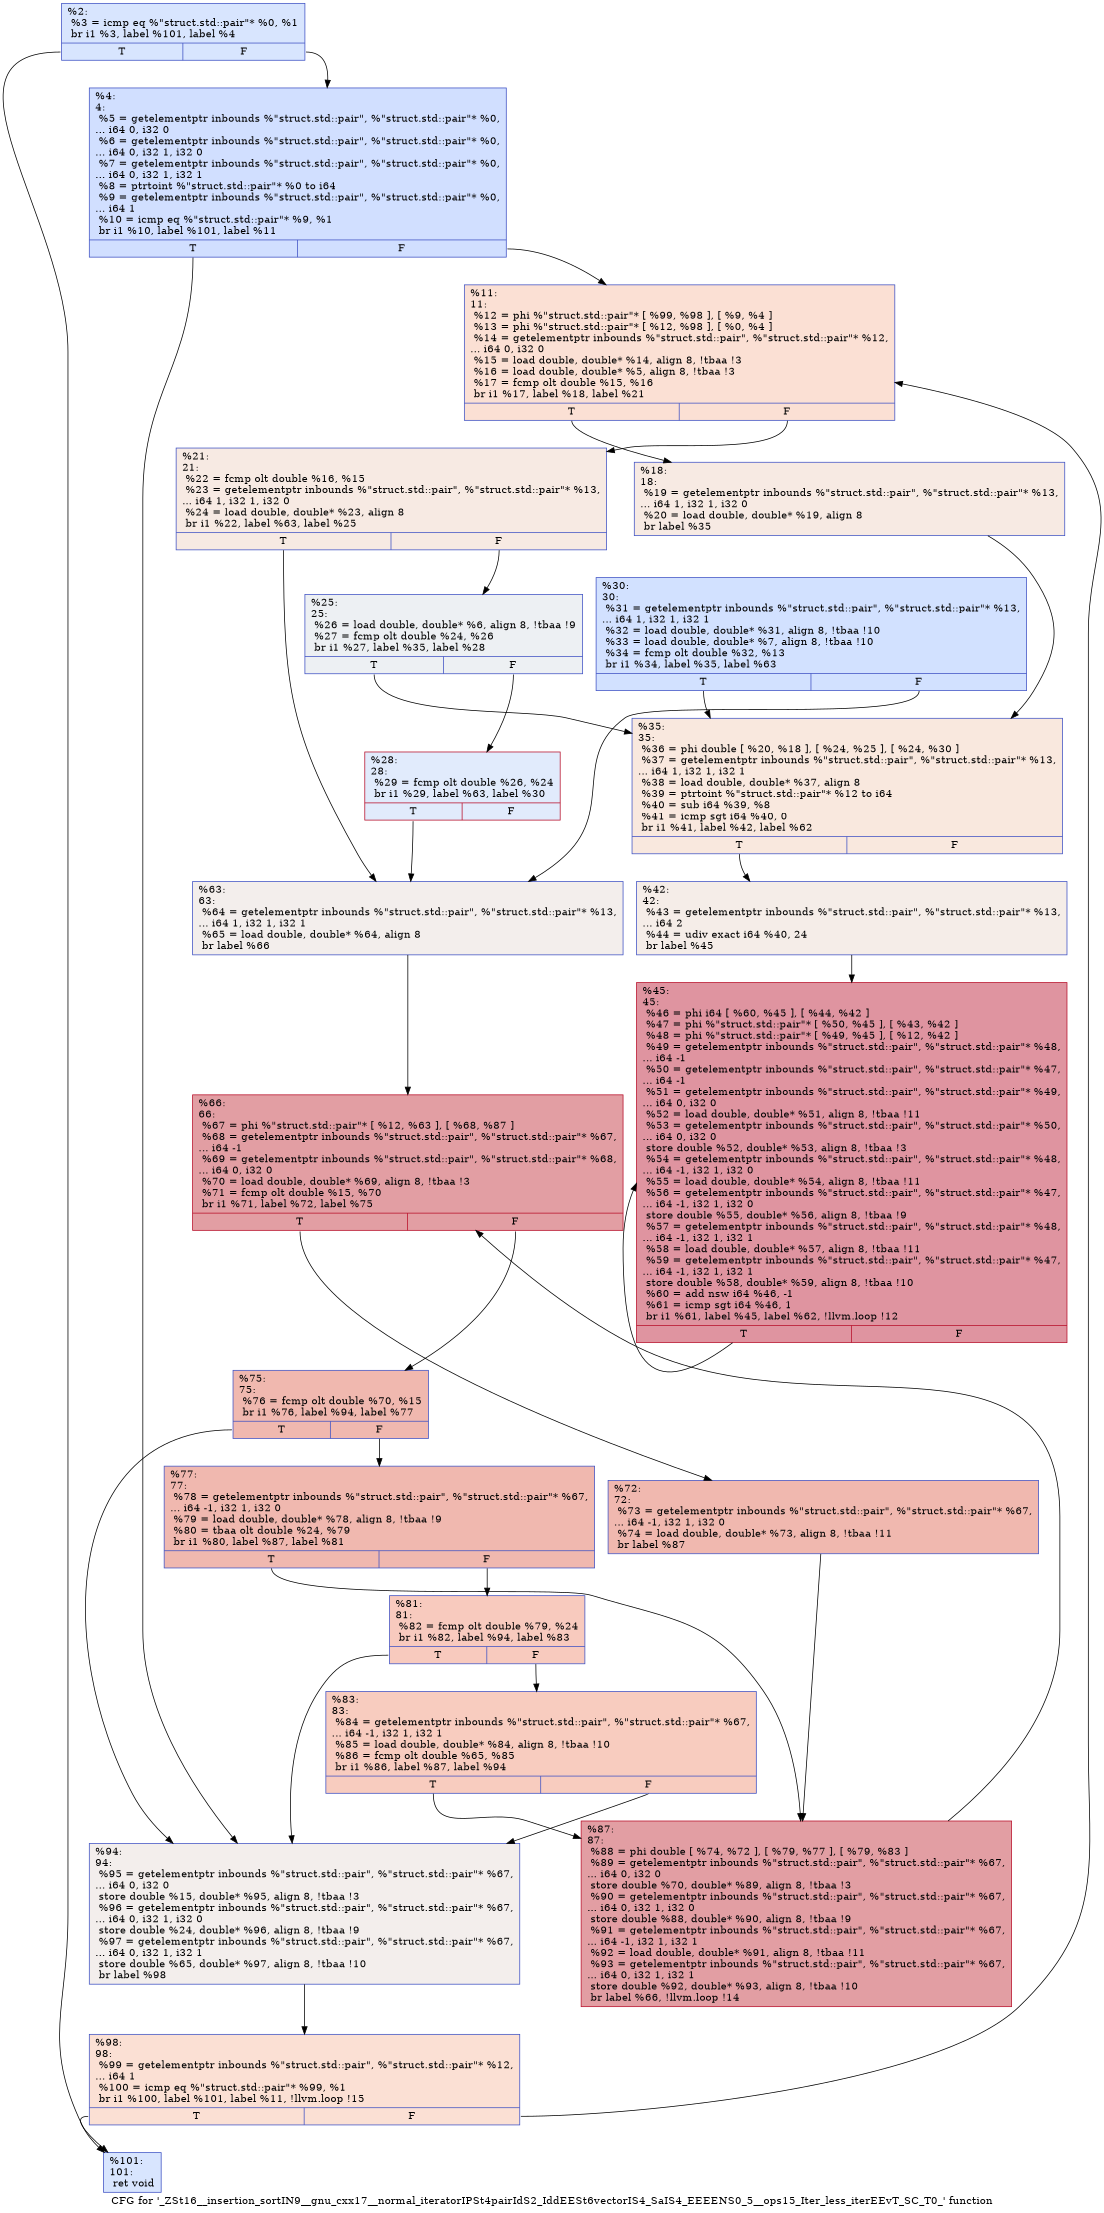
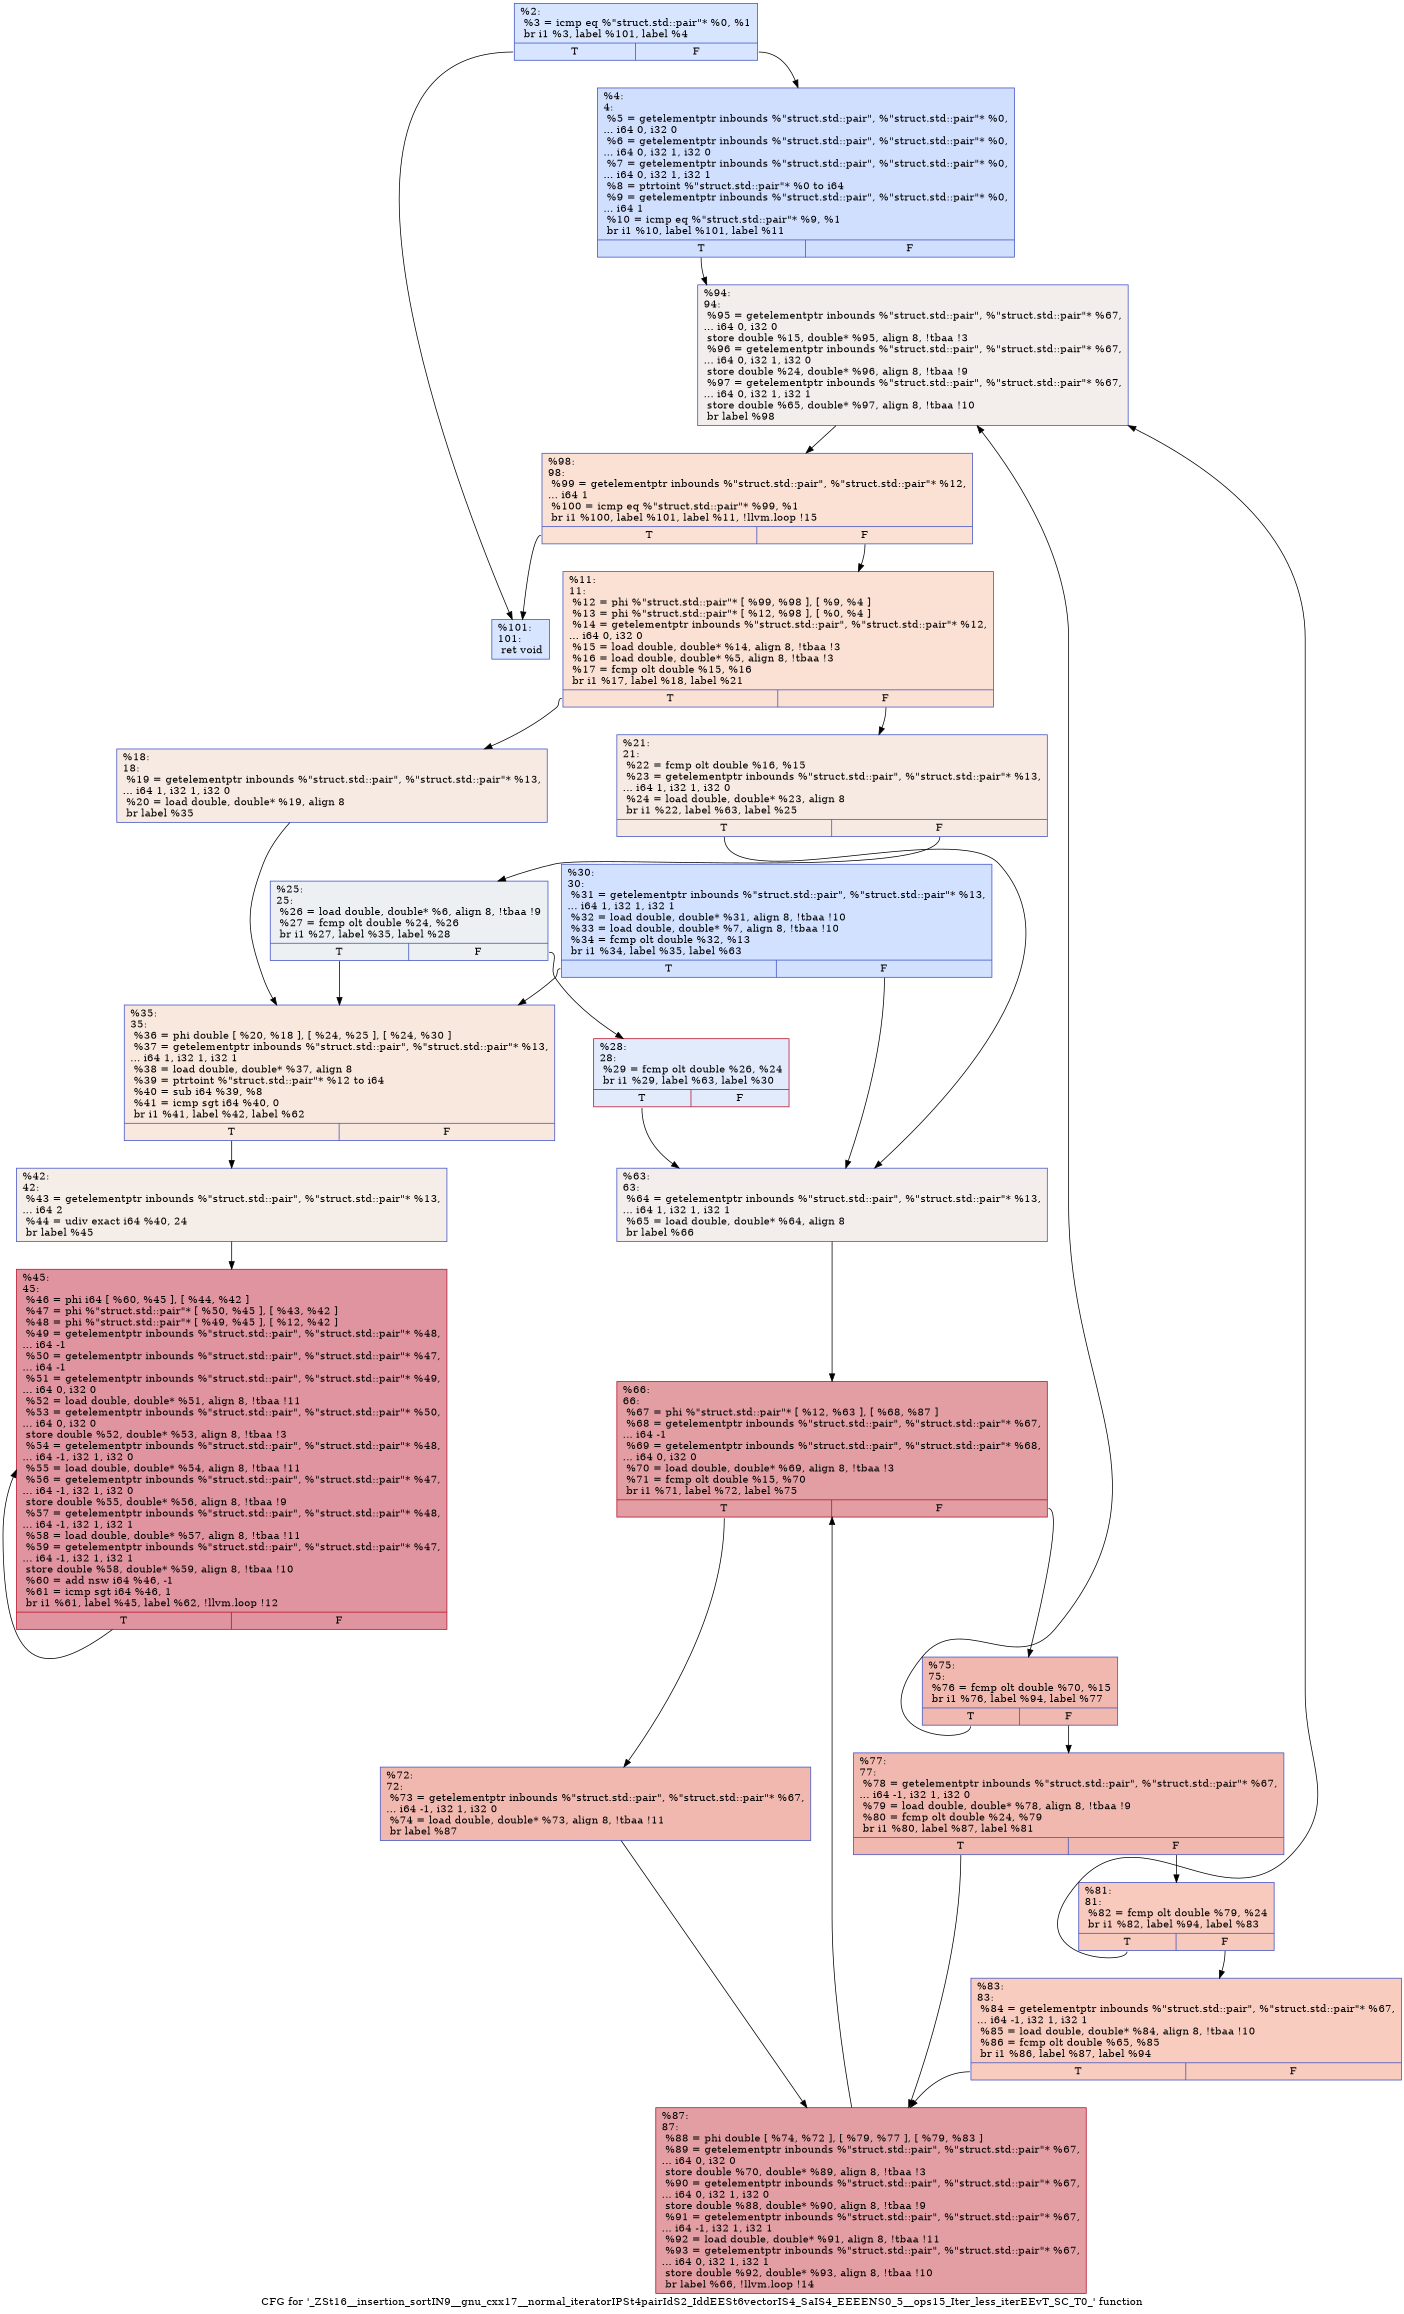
(556, 258) -> none
(260, 1531) -> (951, 1817)
(582, 1818) -> none
